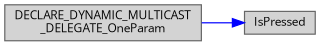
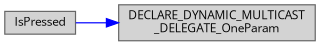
(217, 23) -> (91, 23)
